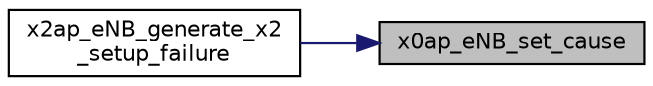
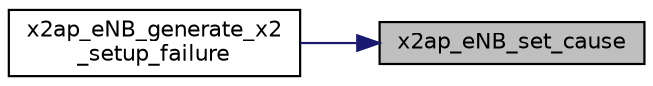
(512, 43) -> (512, 43)
